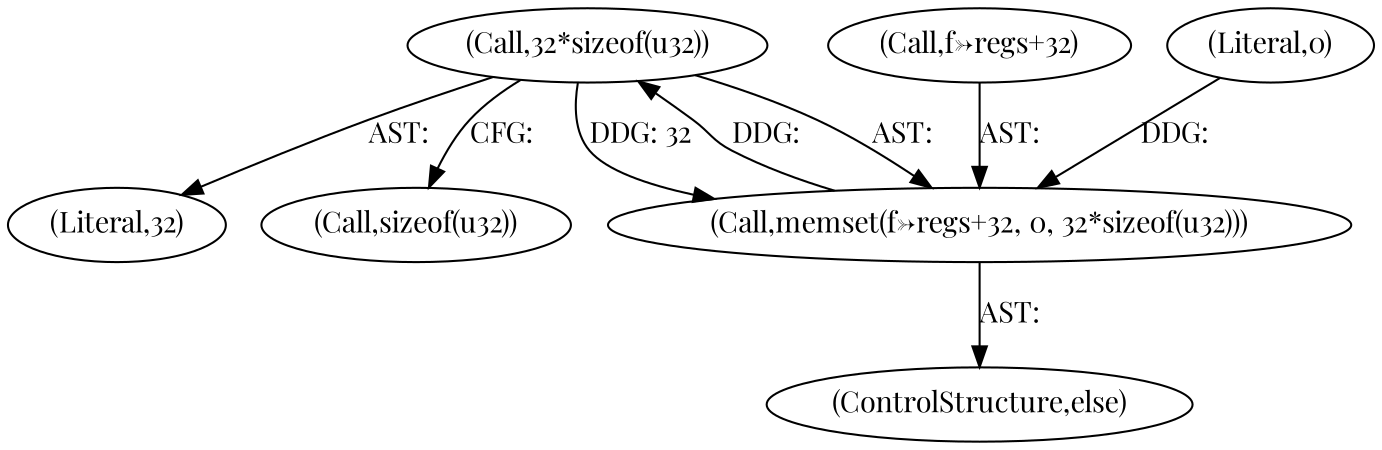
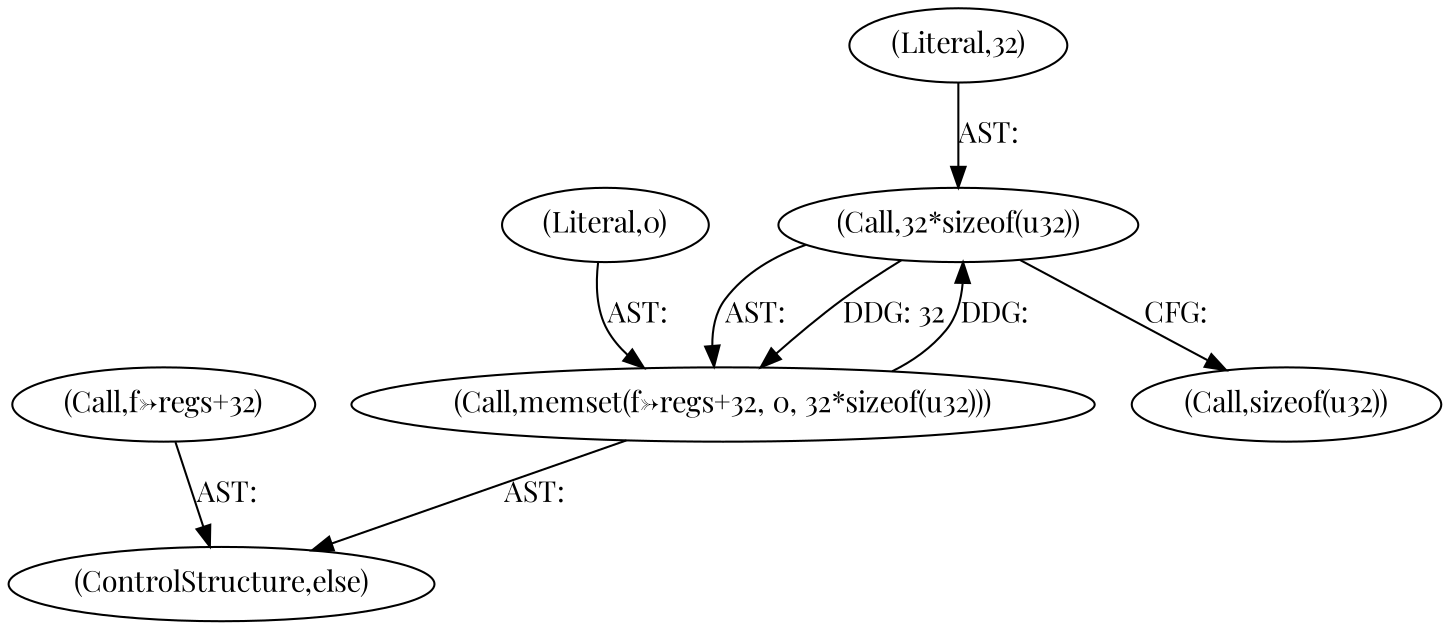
(980, 125) -> (189, 484)
(346, 128) -> (958, 125)
(1179, 135) -> (643, 315)
